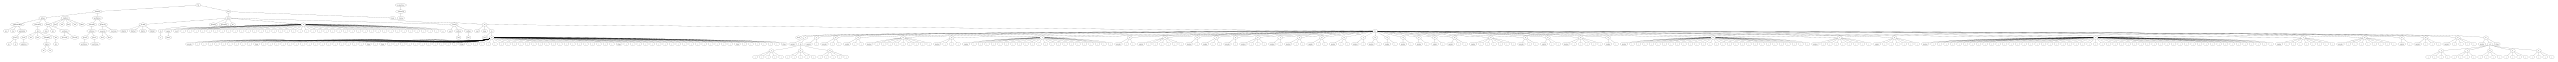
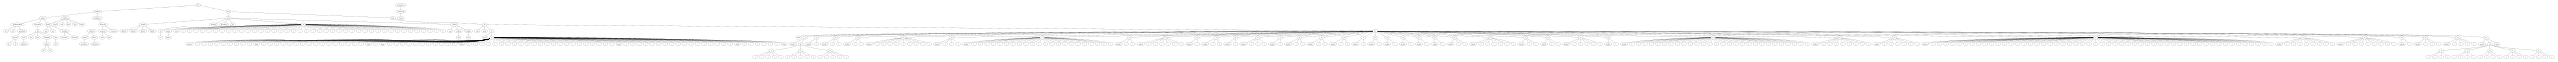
(92, 25) -> none
